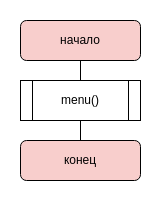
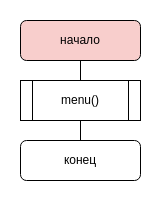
(81, 161) -> (81, 161)
